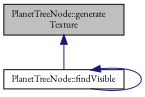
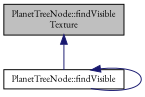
(64, 20) -> (64, 20)
